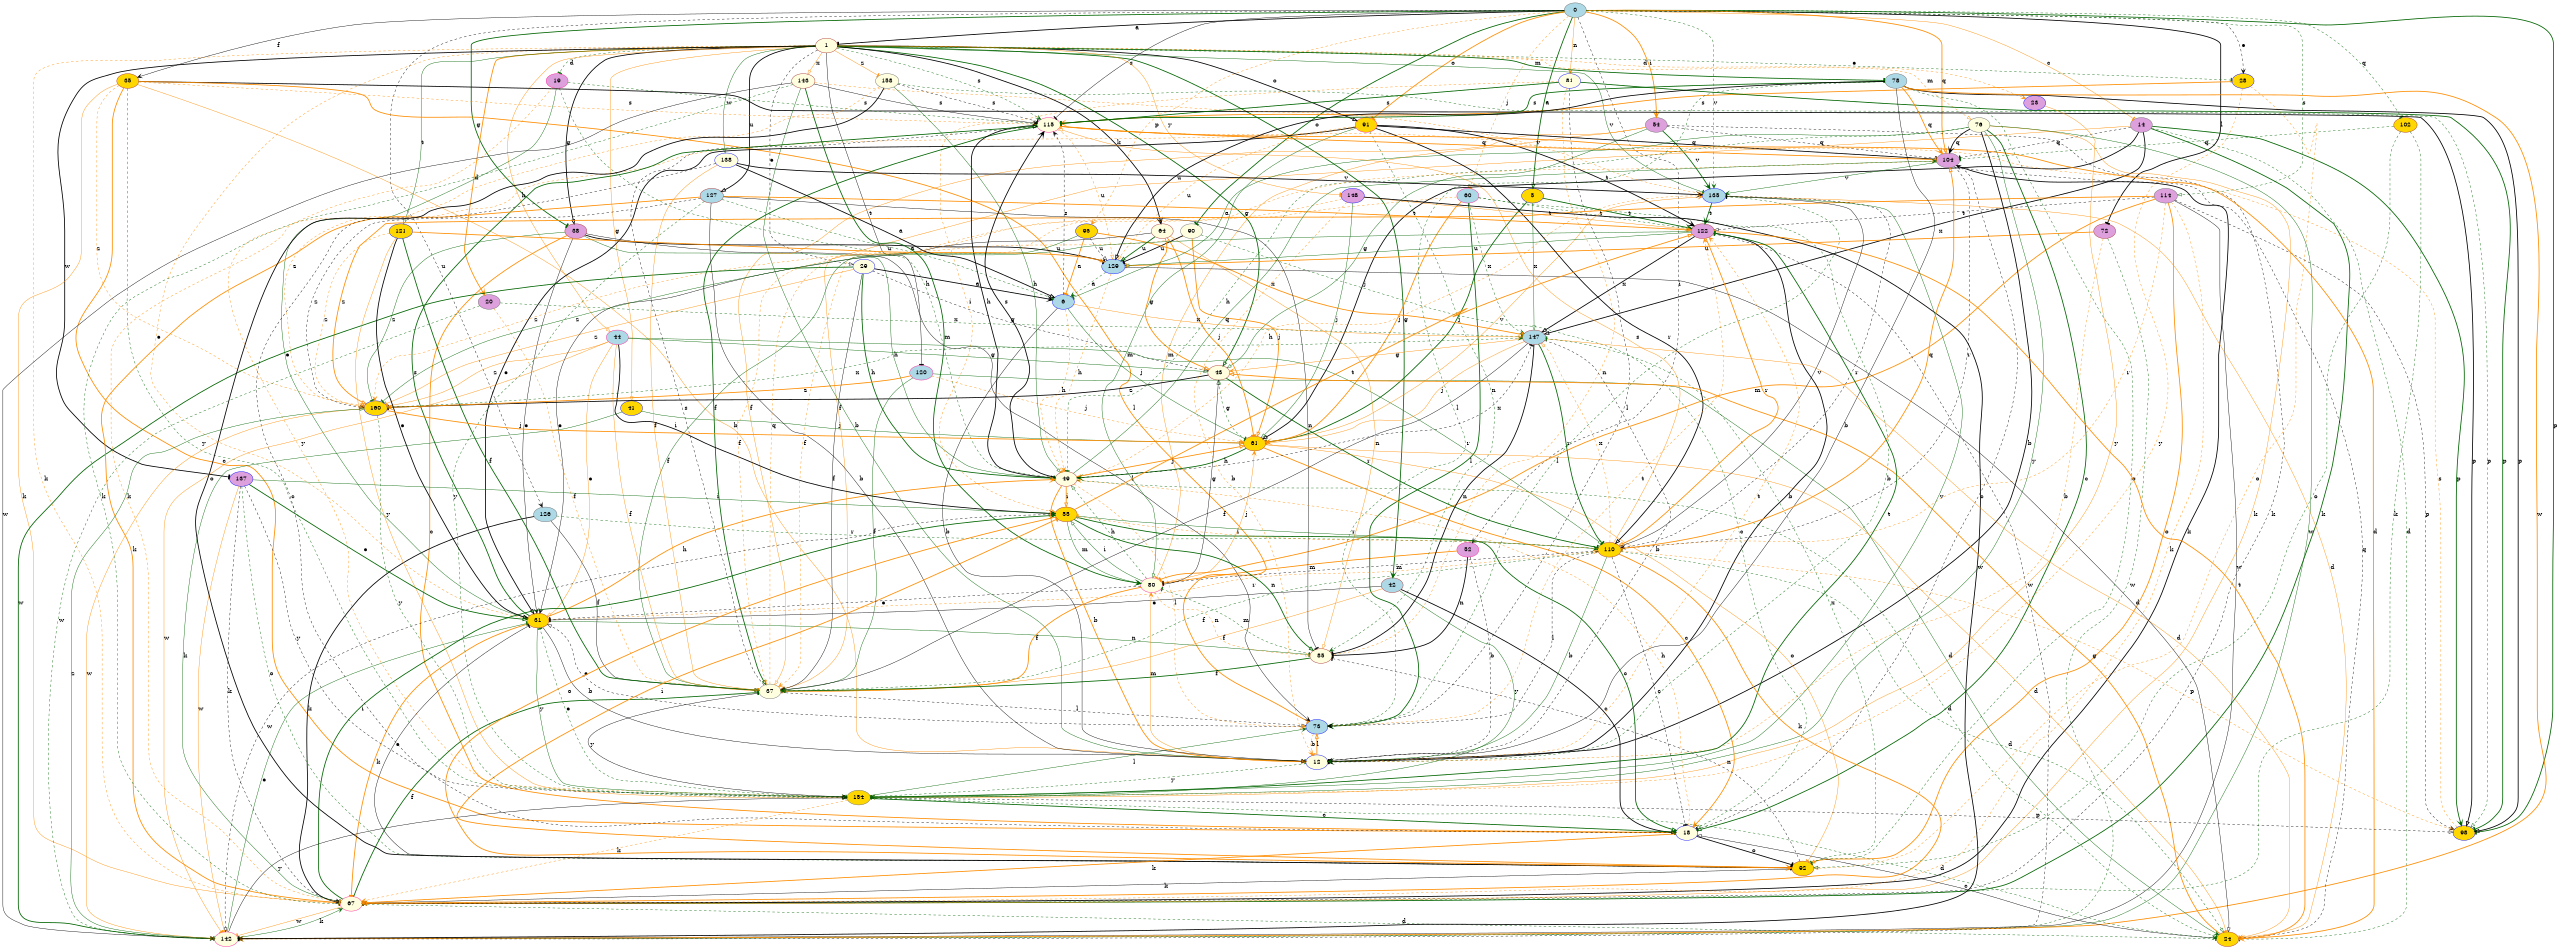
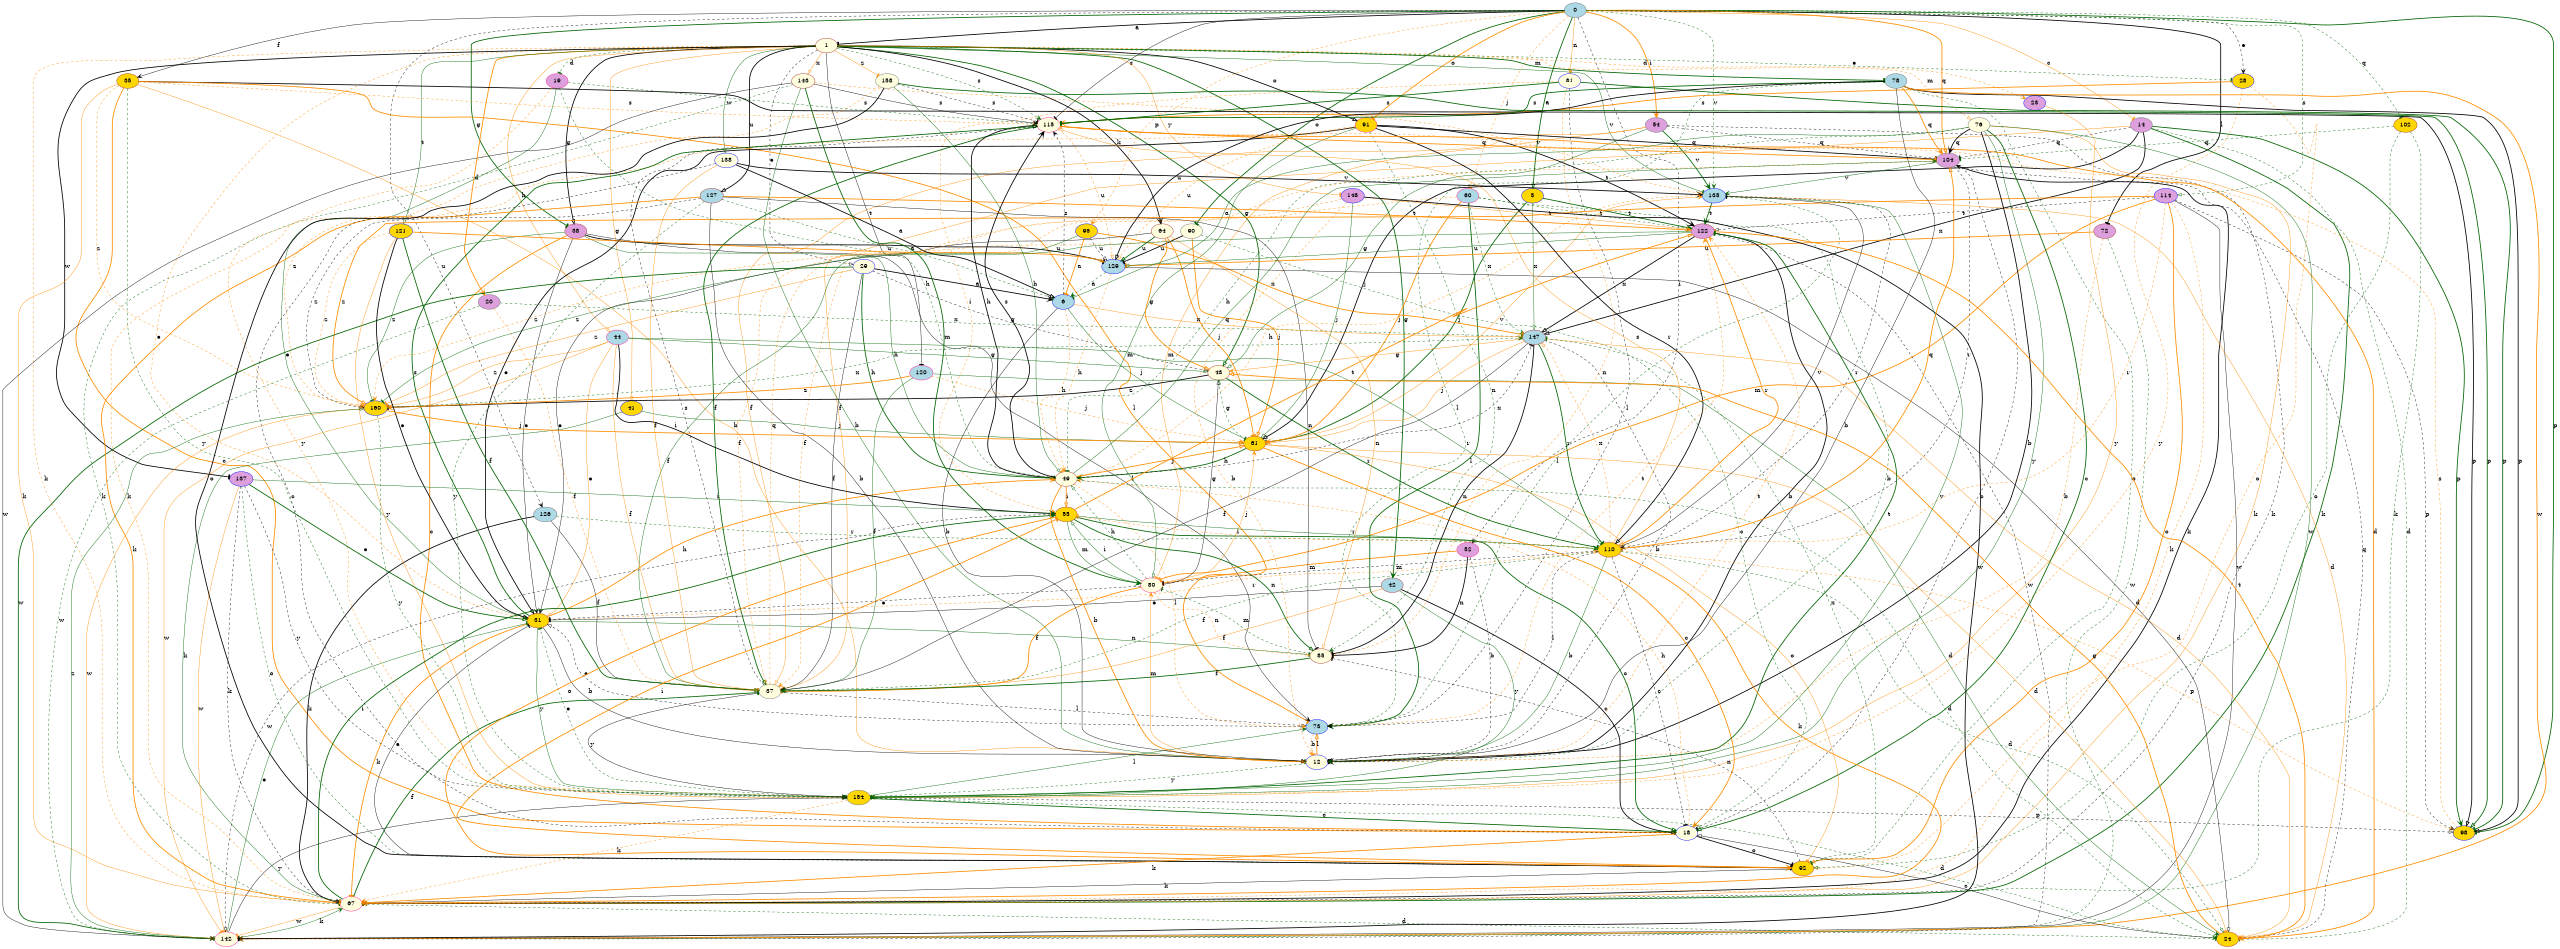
(2459, 153) -> (2459, 153)
(2166, 196) -> (2166, 196)
